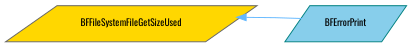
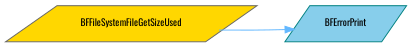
(274, 18) -> (252, 30)
